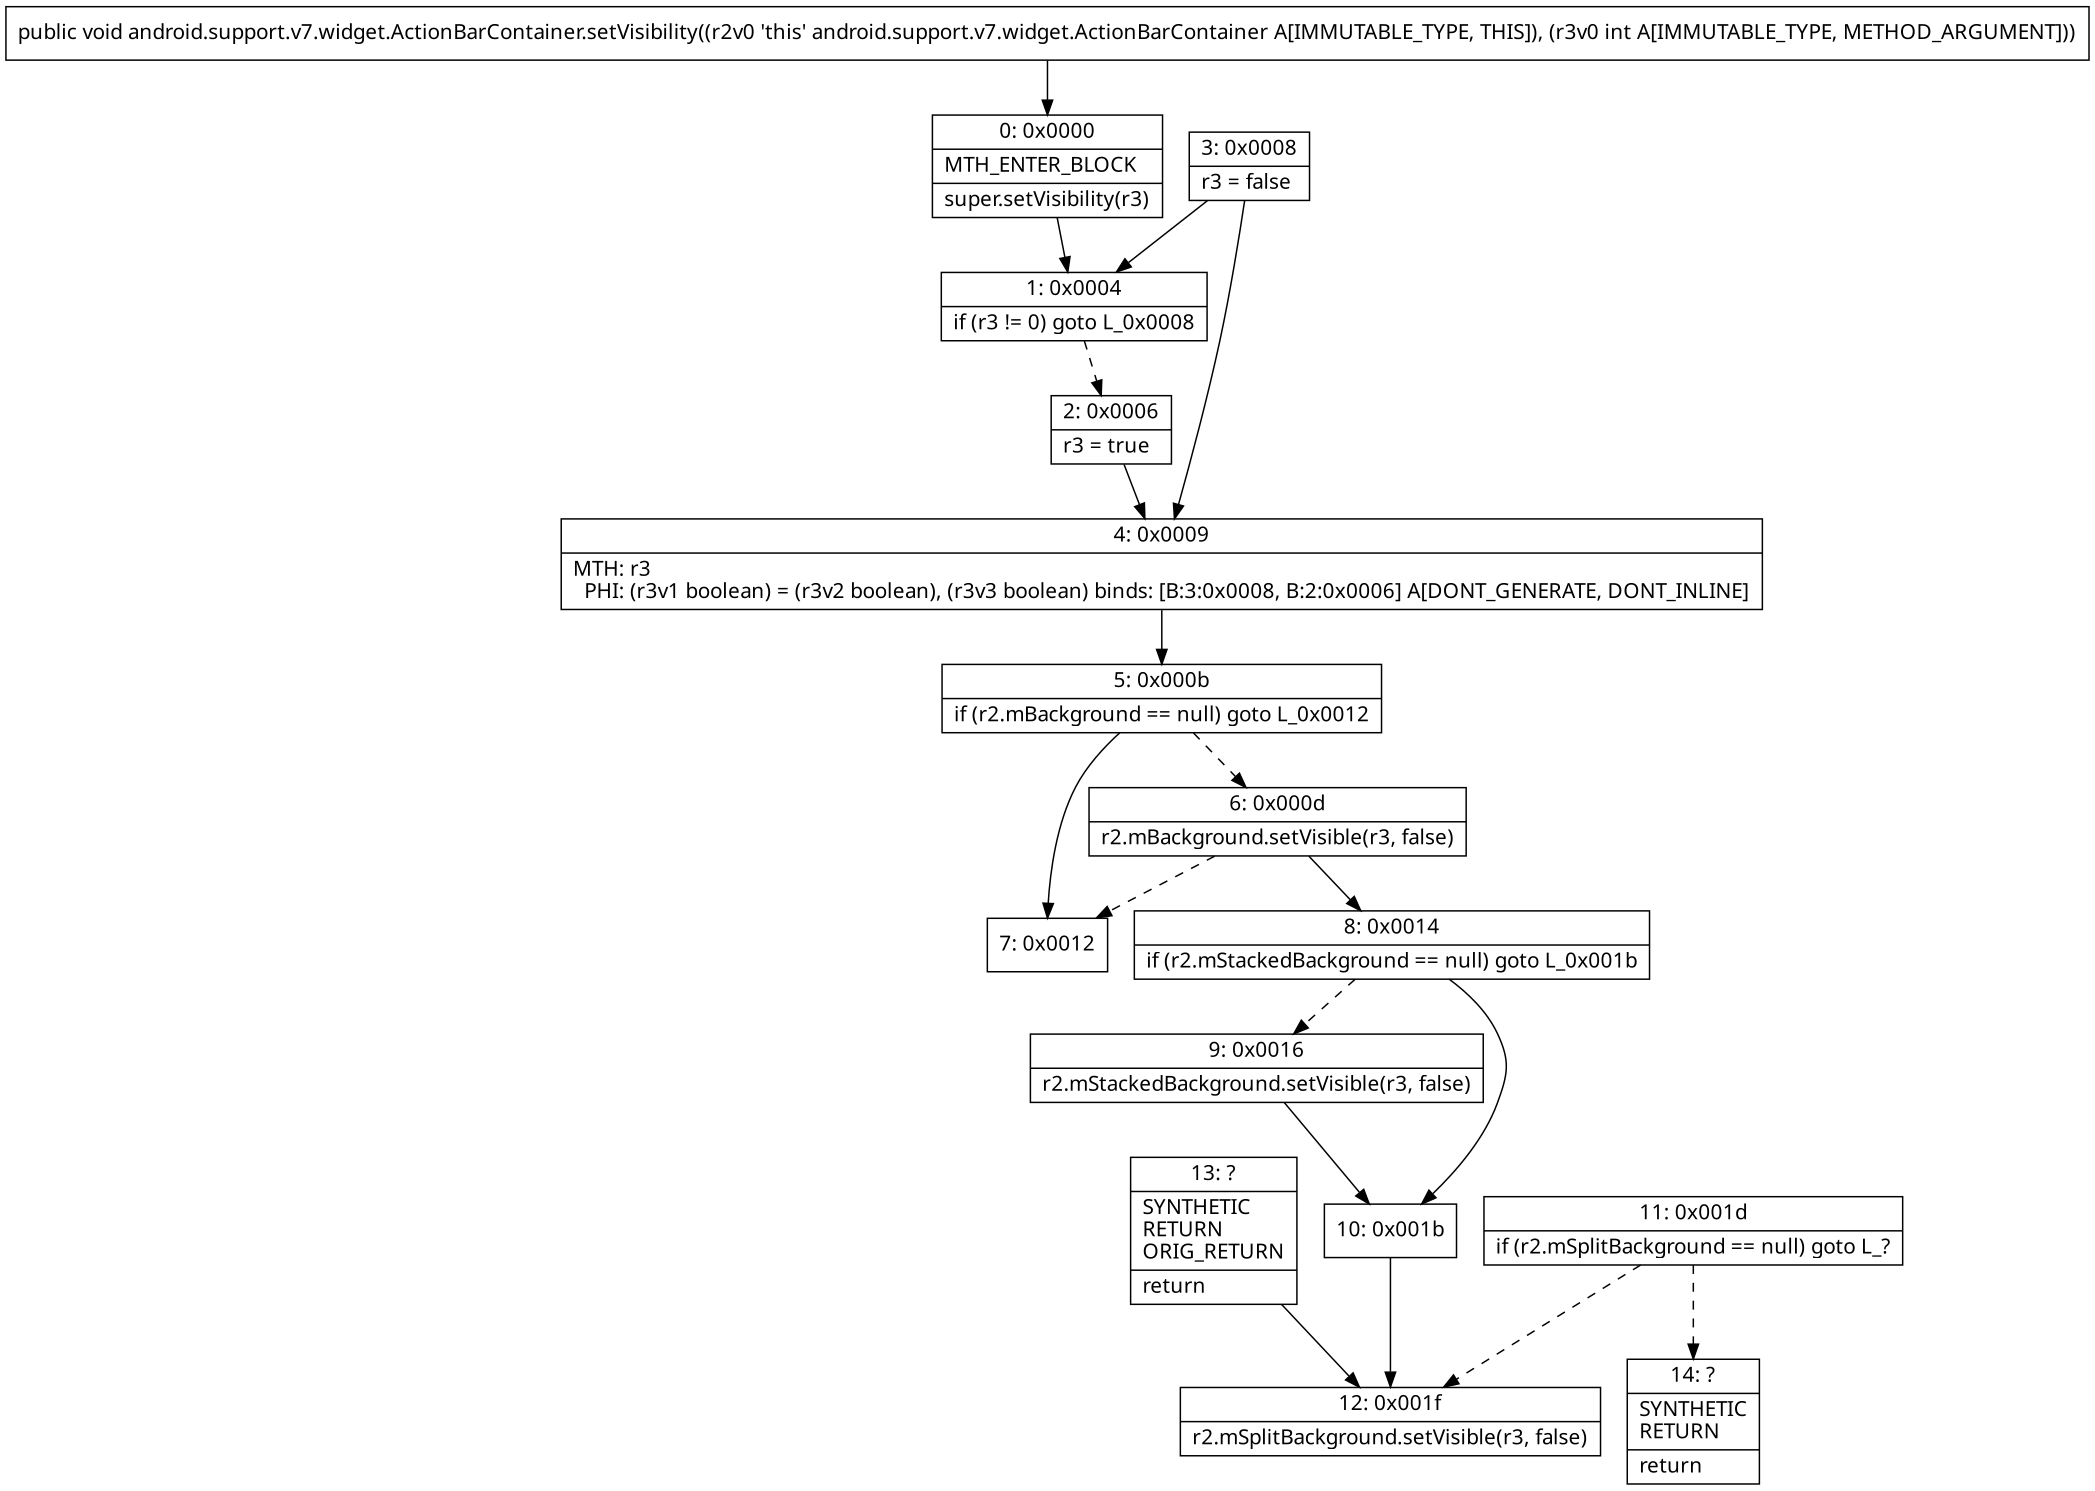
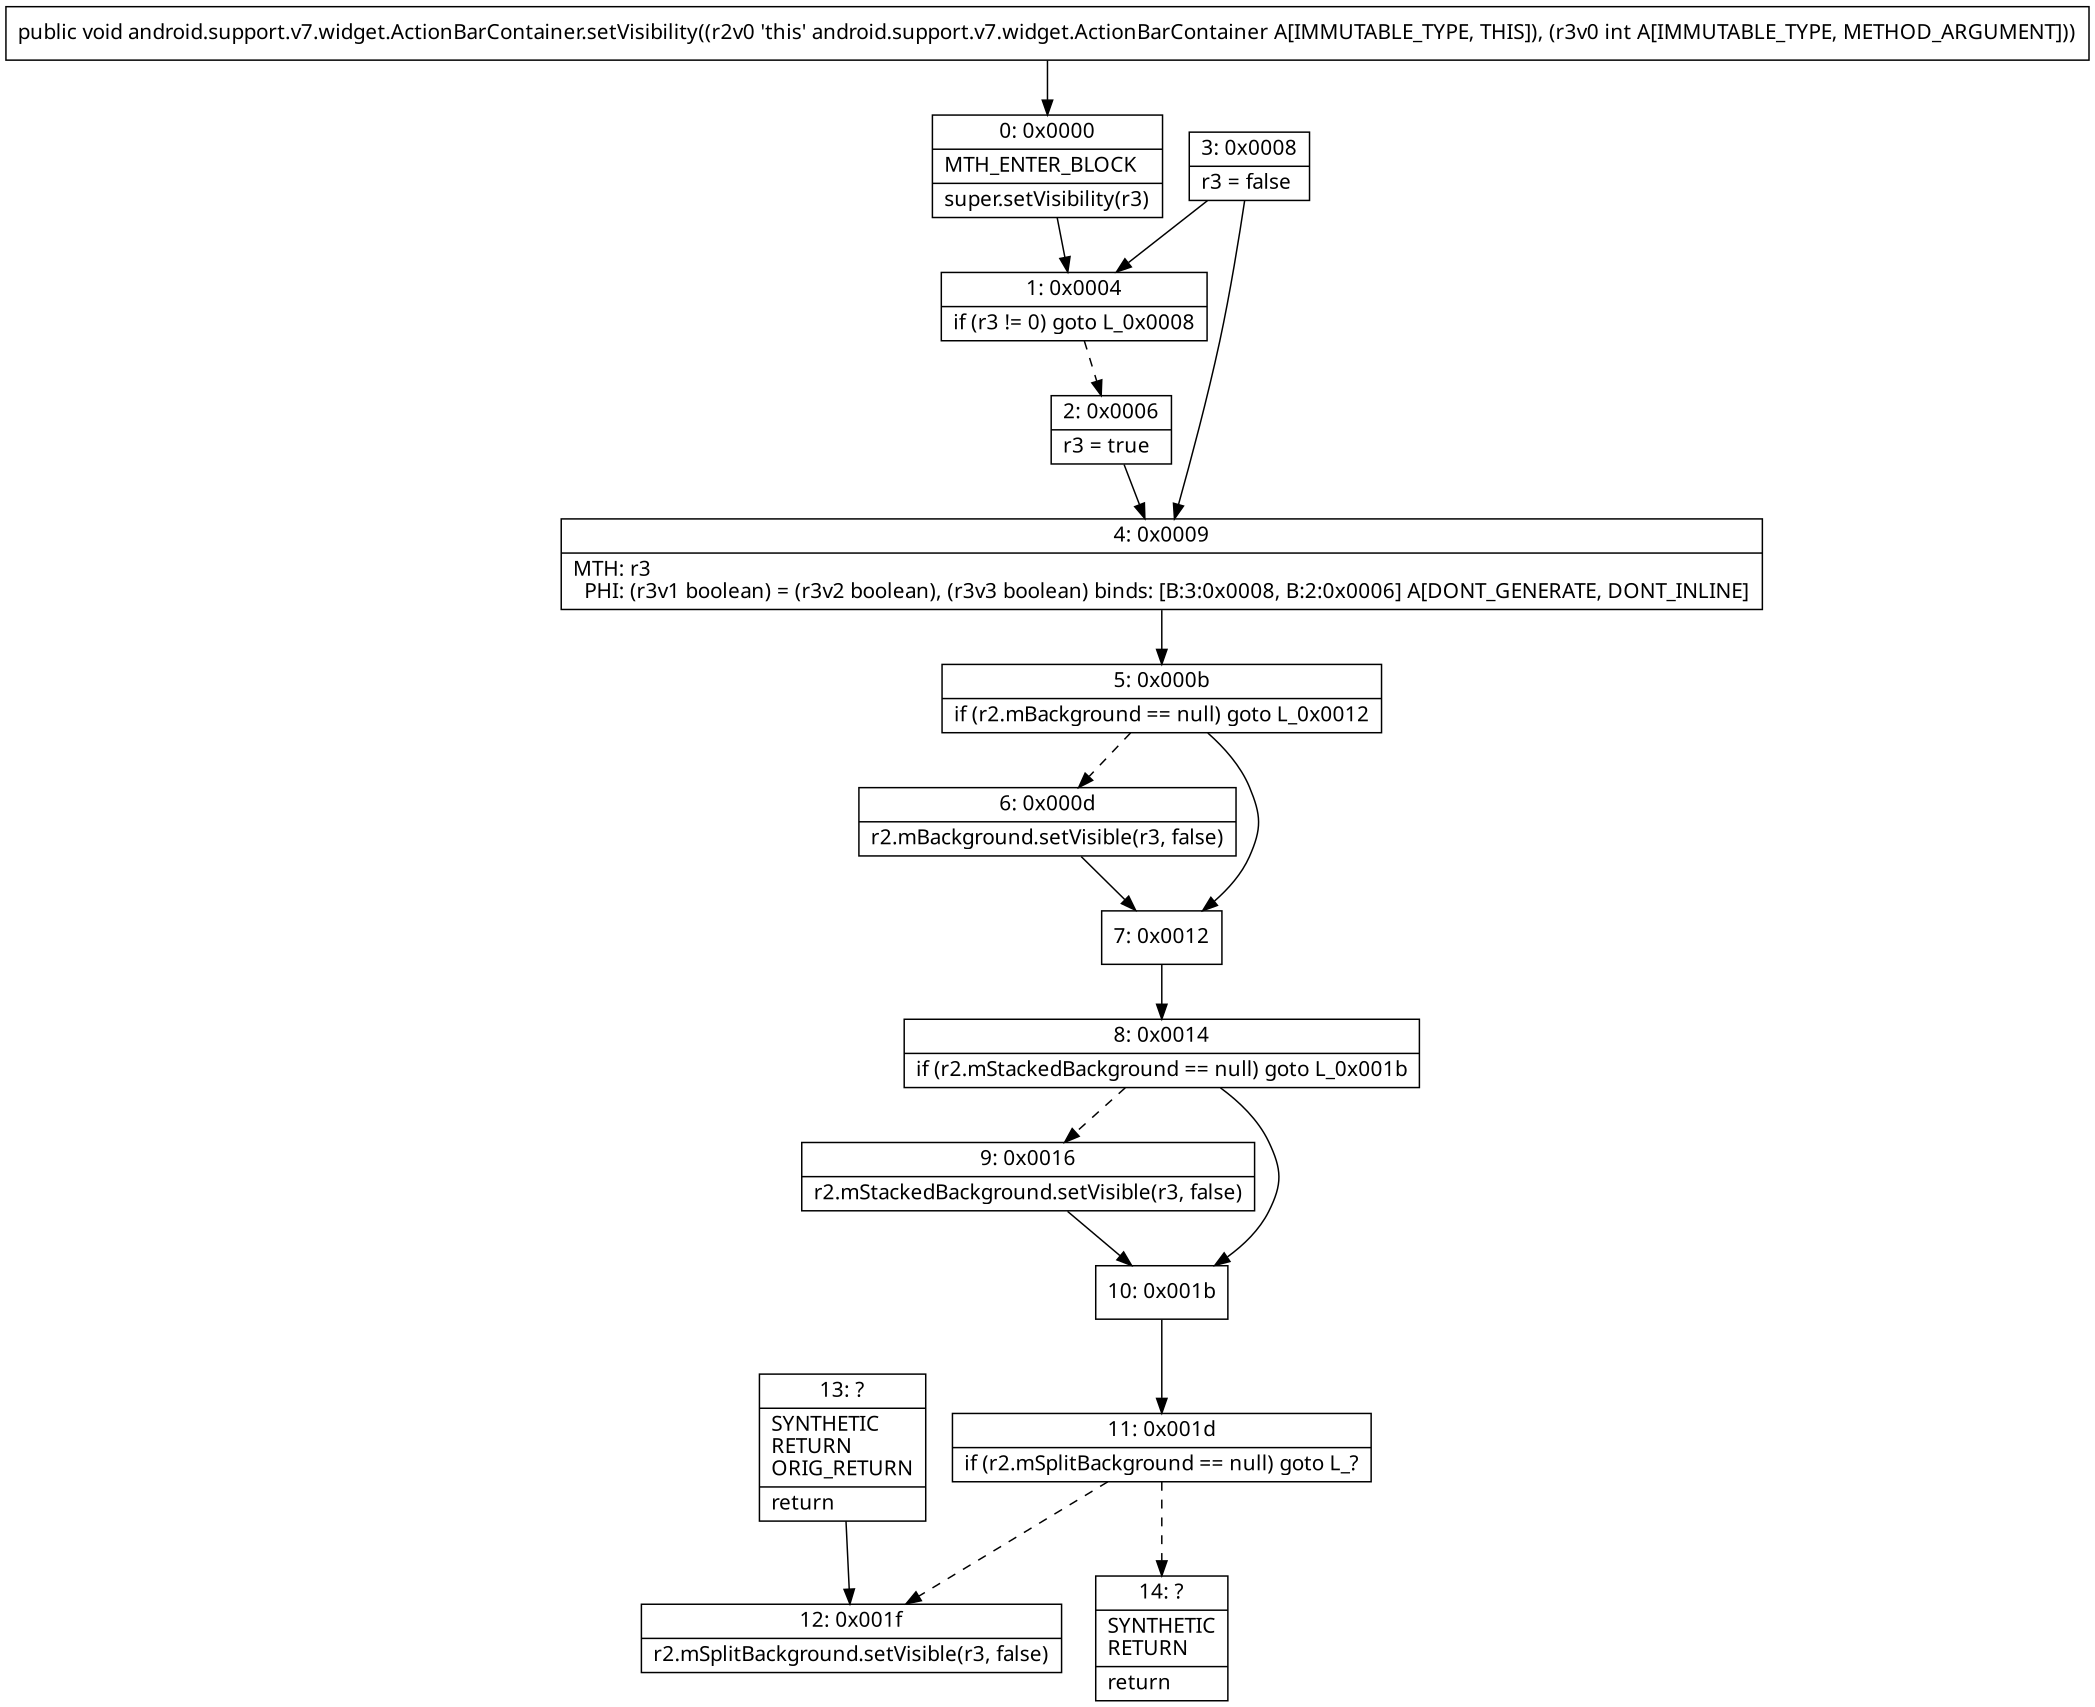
(1329, 878) -> (1162, 984)
(1162, 884) -> (1103, 878)
(1390, 1315) -> (1162, 1359)
